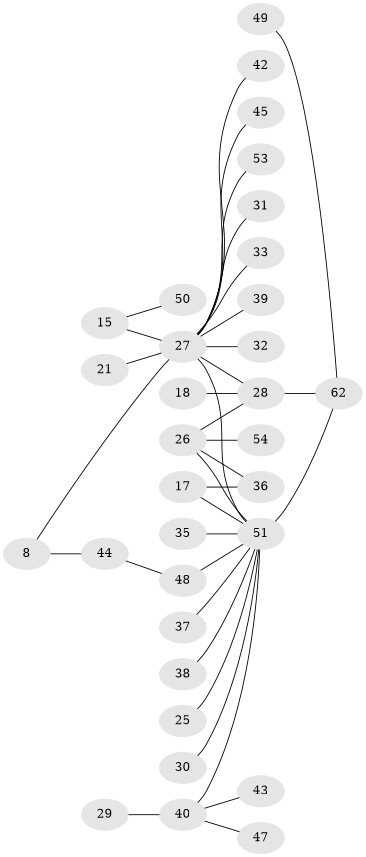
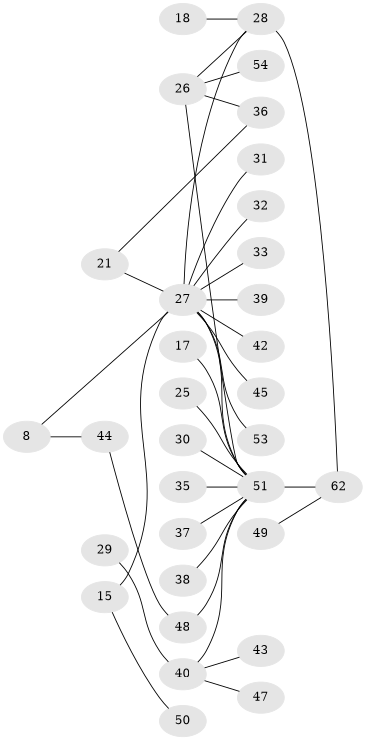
(216, 487) -> (183, 189)
